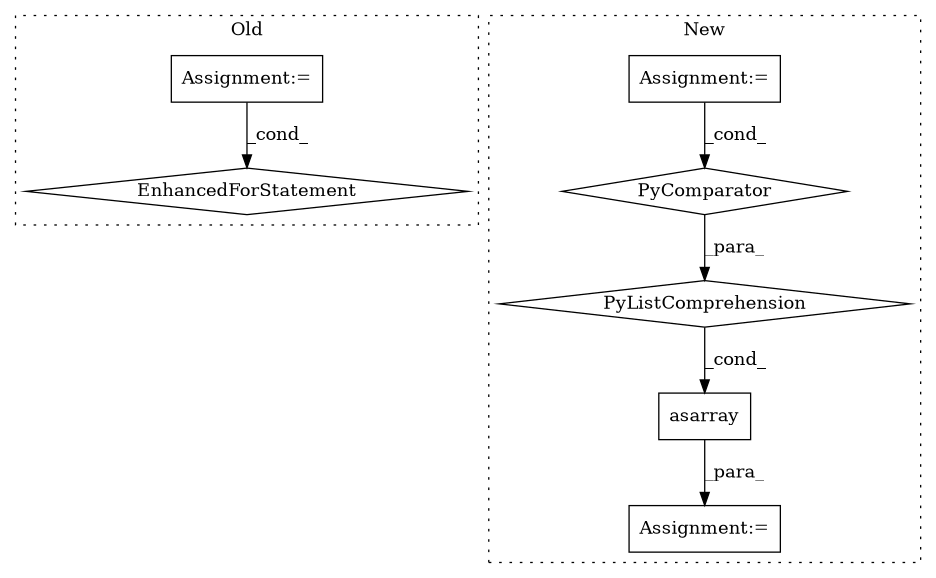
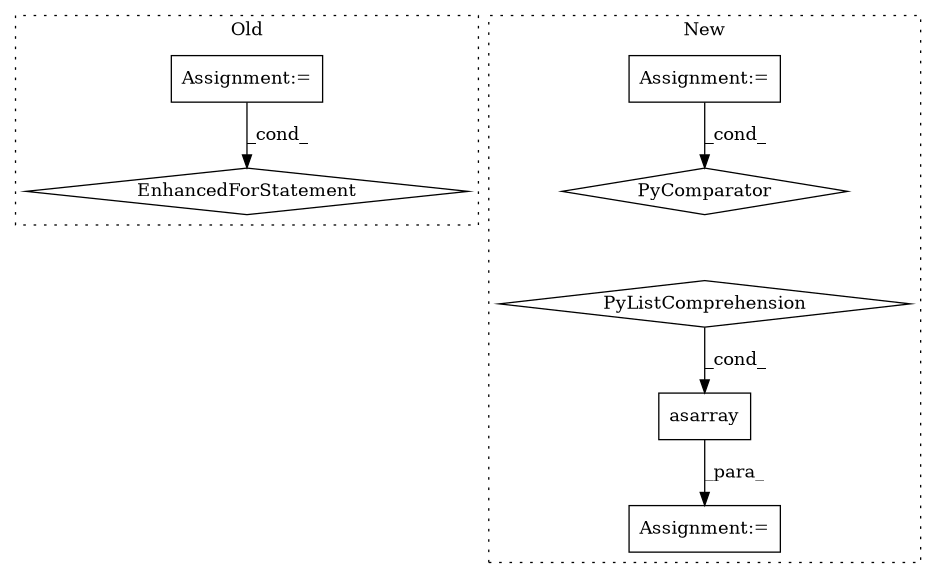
(705, 241) -> none
